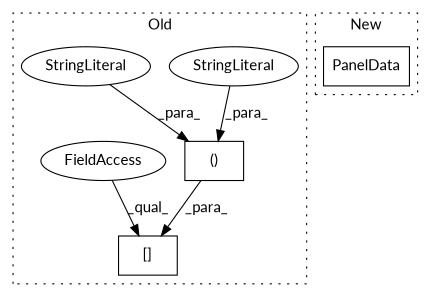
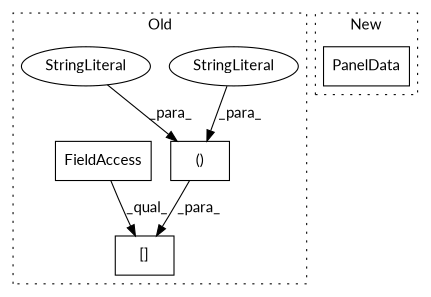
(103, 161) -> (103, 161)
